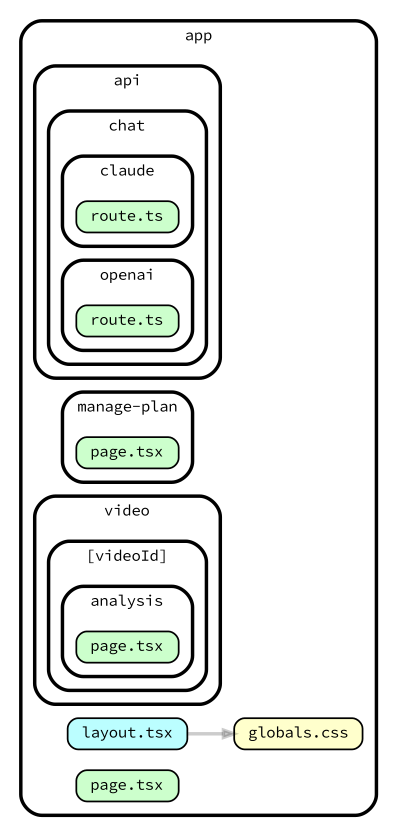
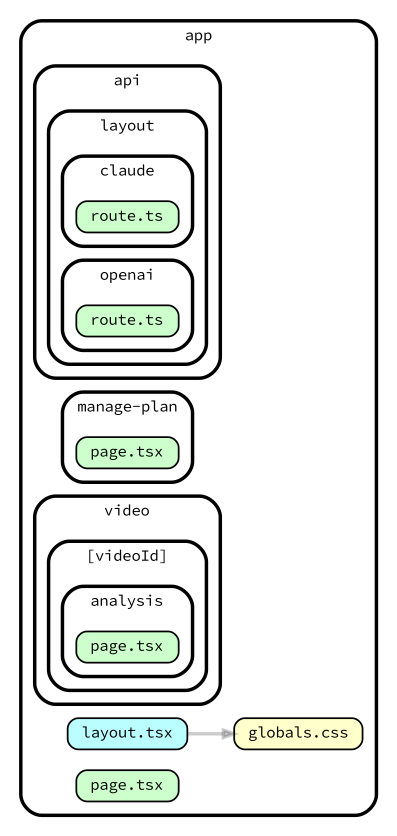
(128, 127) -> (128, 127)
